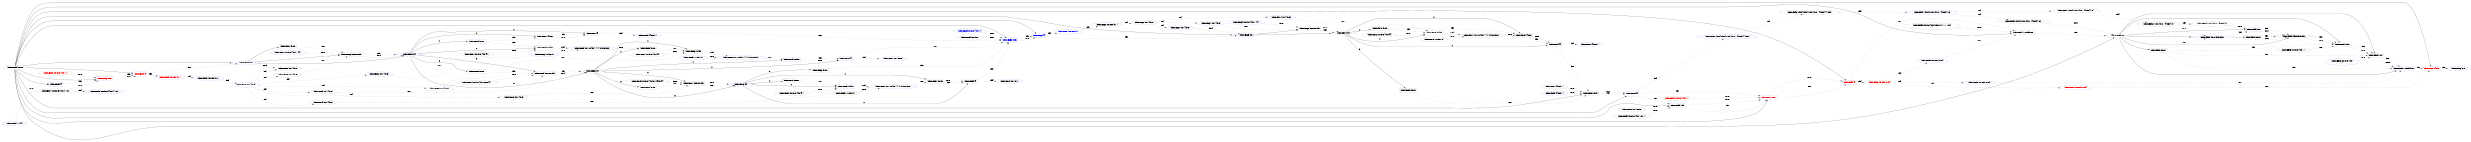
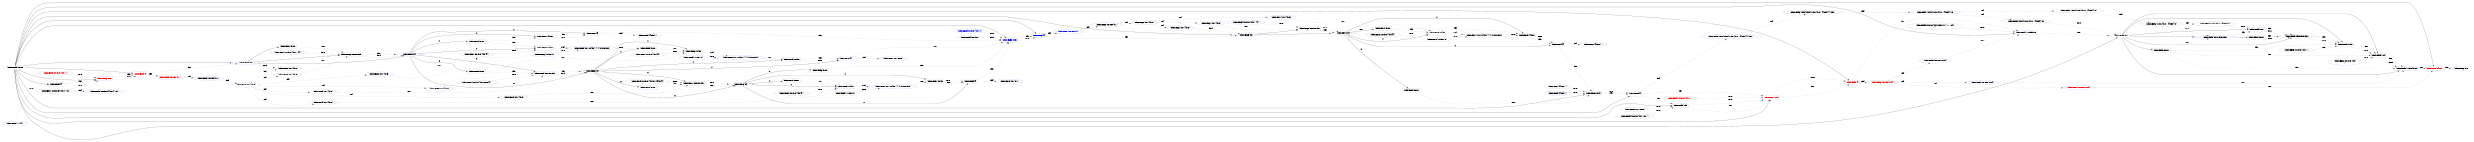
(1359, 30) -> (1361, 30)
